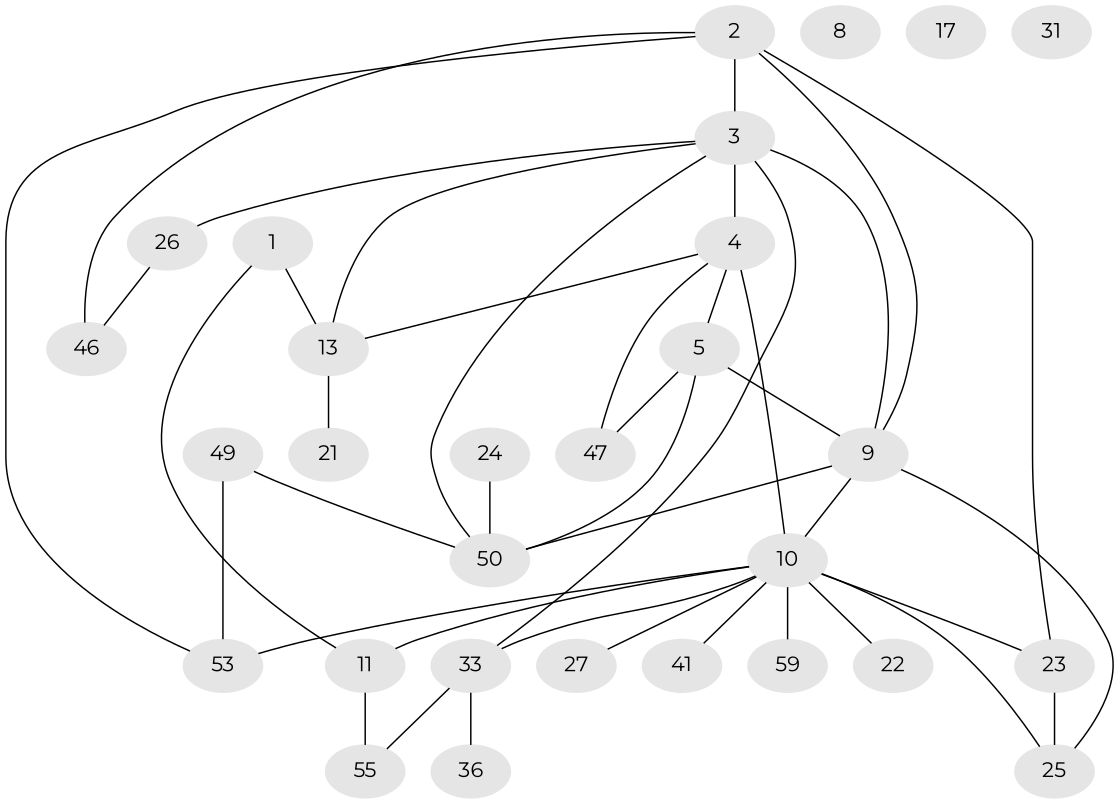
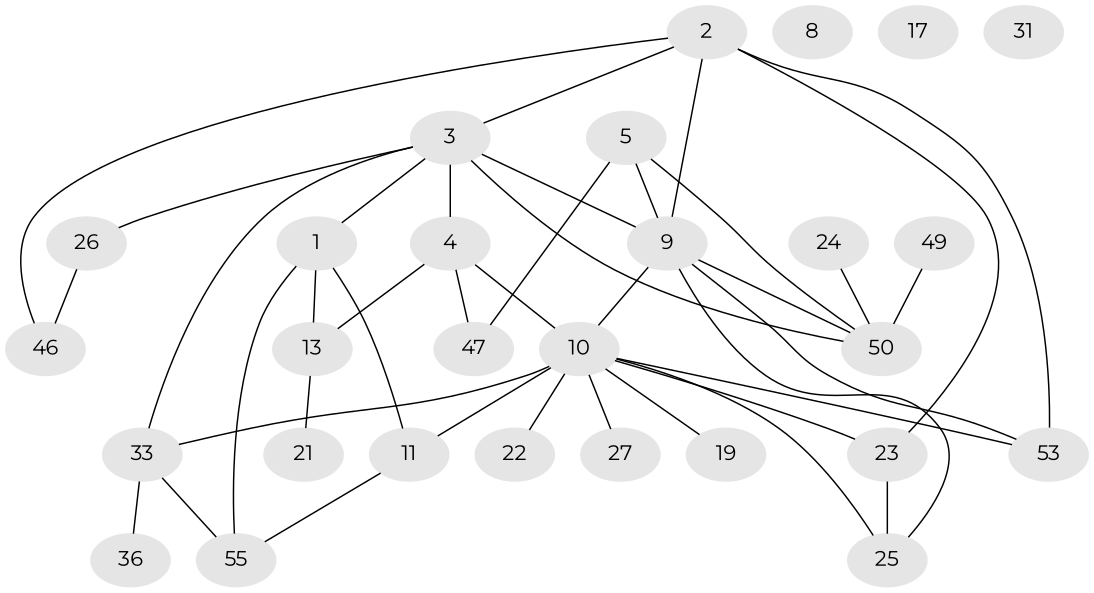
(480, 181) -> (383, 191)
(717, 296) -> none
none -> (241, 393)
(223, 572) -> (839, 381)
(682, 666) -> none
(788, 666) -> (726, 455)
